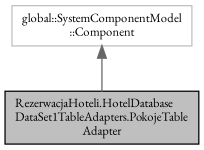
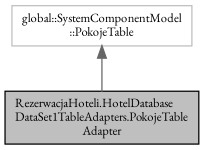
(102, 26) -> (102, 26)
